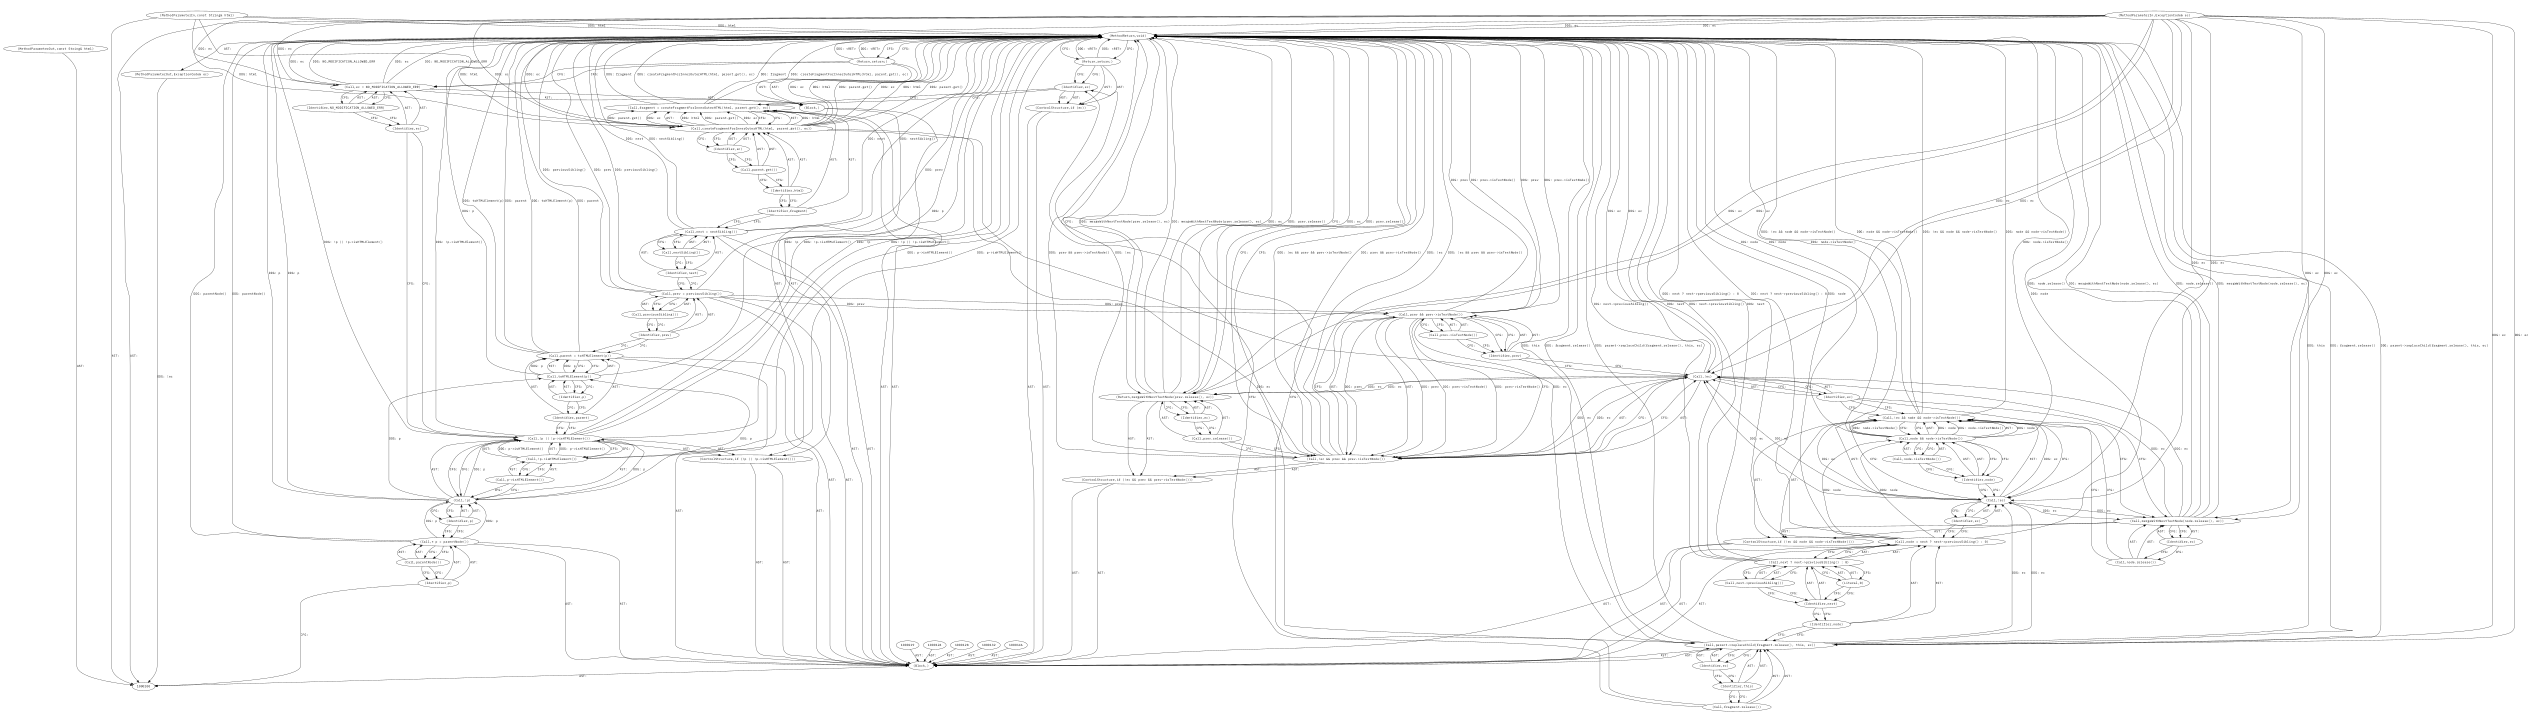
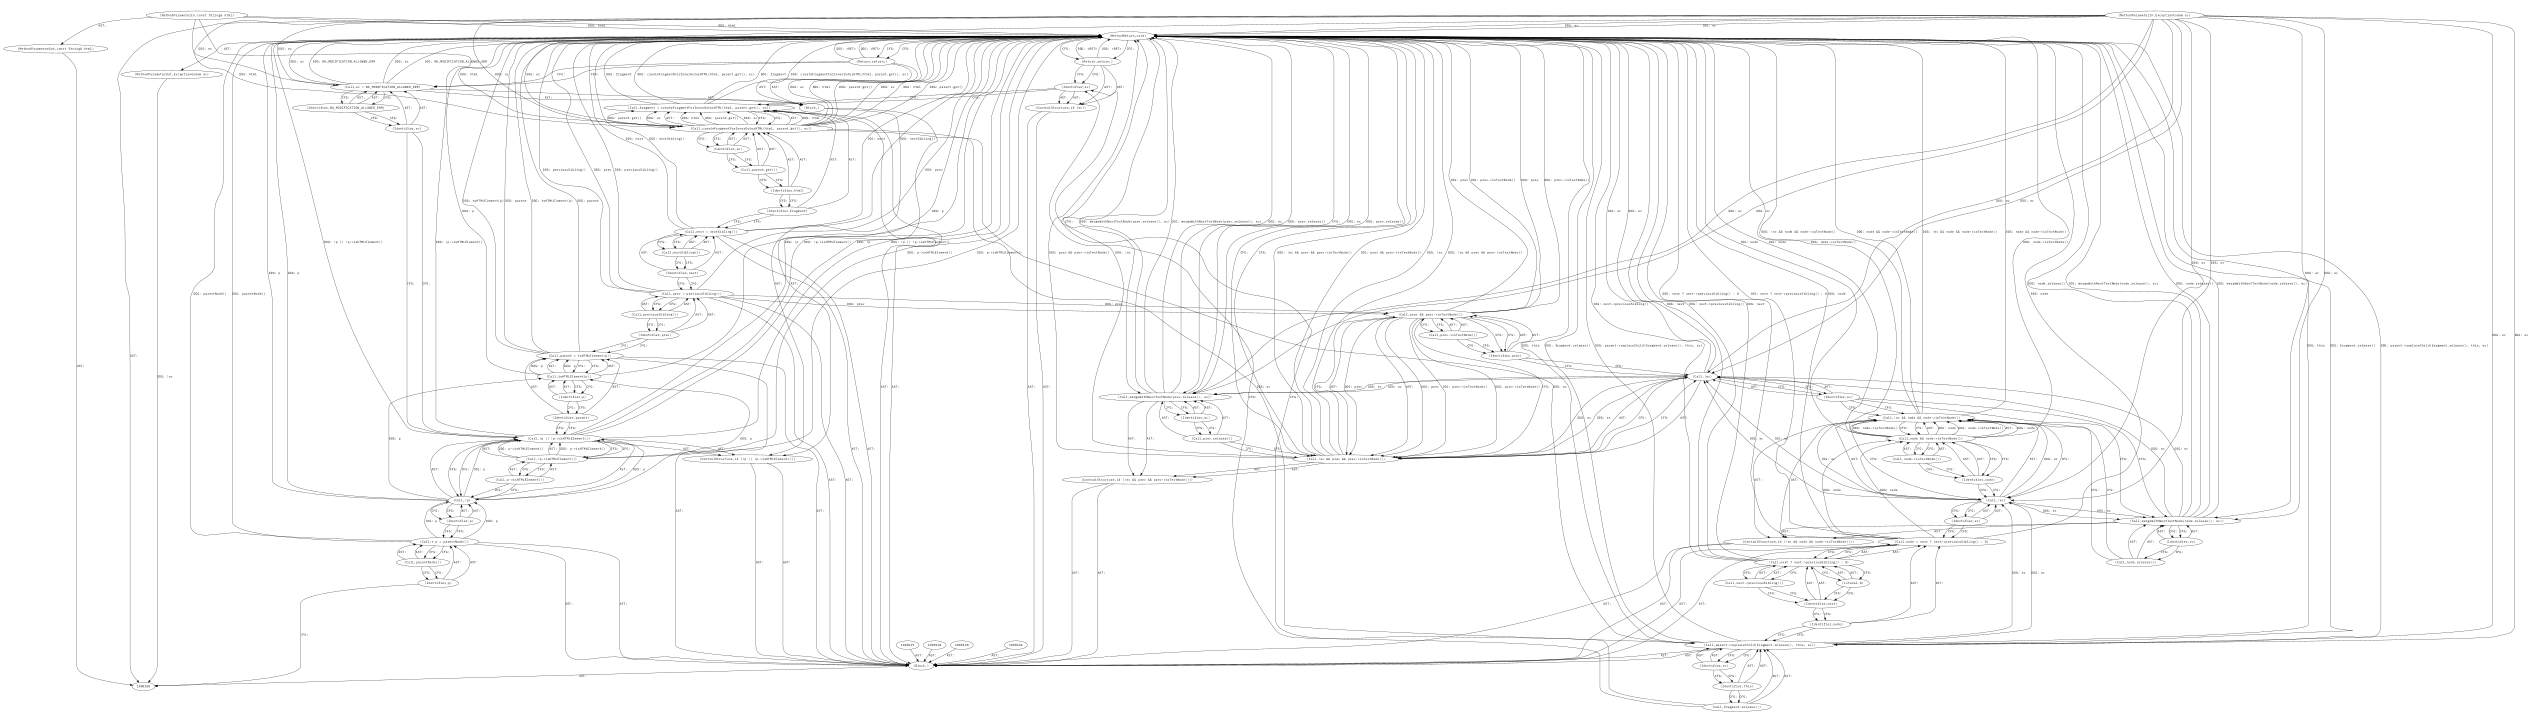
(112, 339) -> (105, 22)
(1165, 397) -> (1165, 397)
(989, 645) -> none
